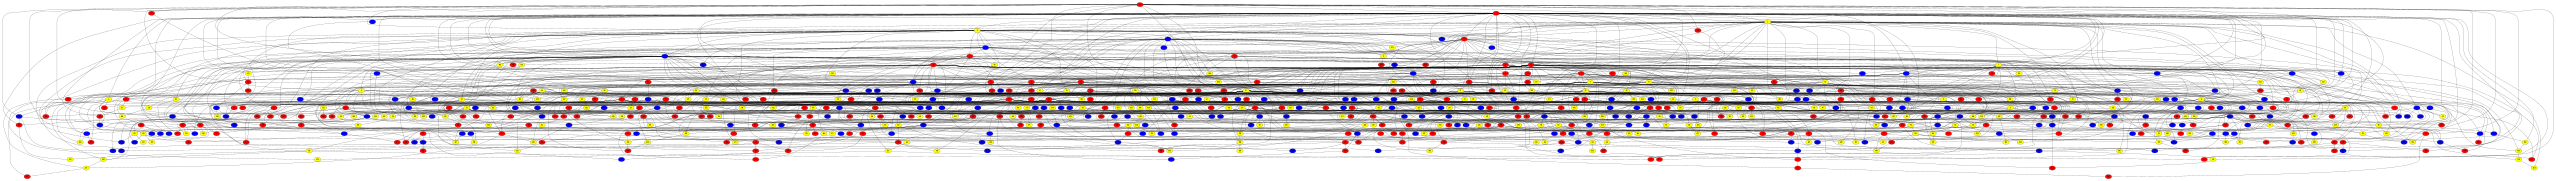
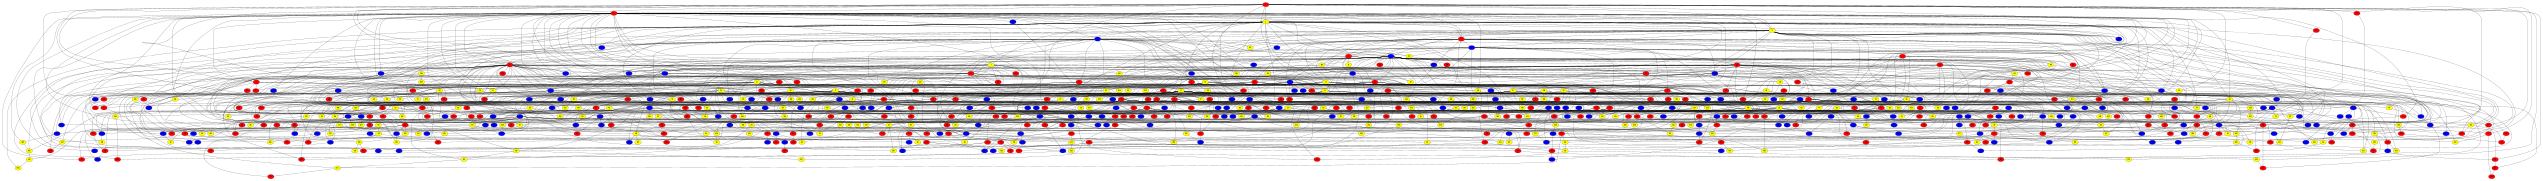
(1883, 142) -> none
